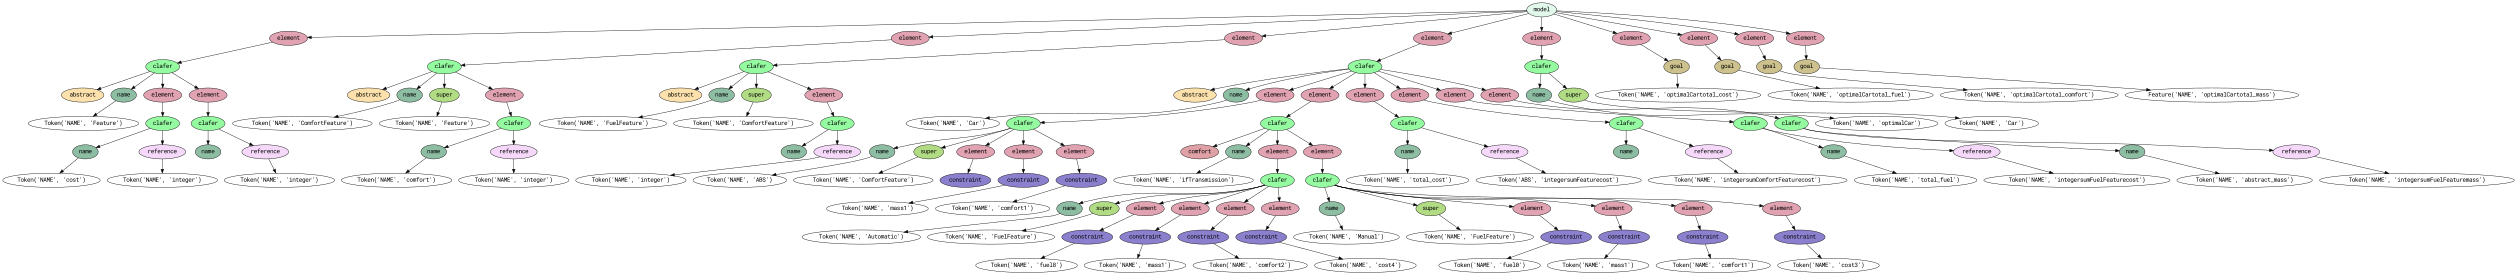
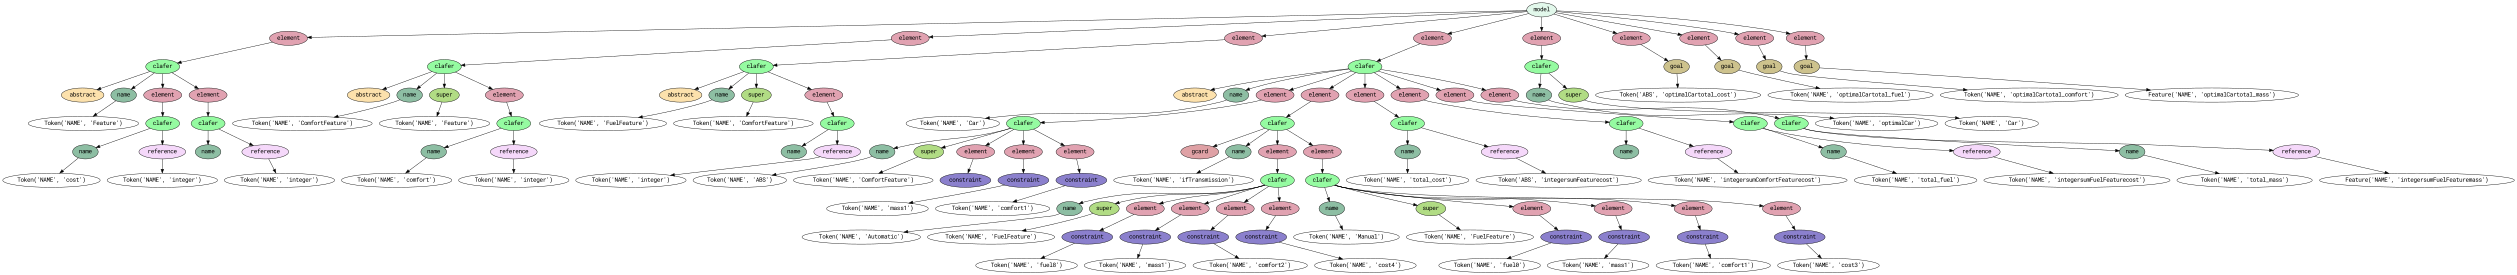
(1678, 95) -> (1678, 95)
(1200, 152) -> (1200, 152)
(2245, 180) -> (2245, 180)
(2417, 180) -> (2417, 180)
